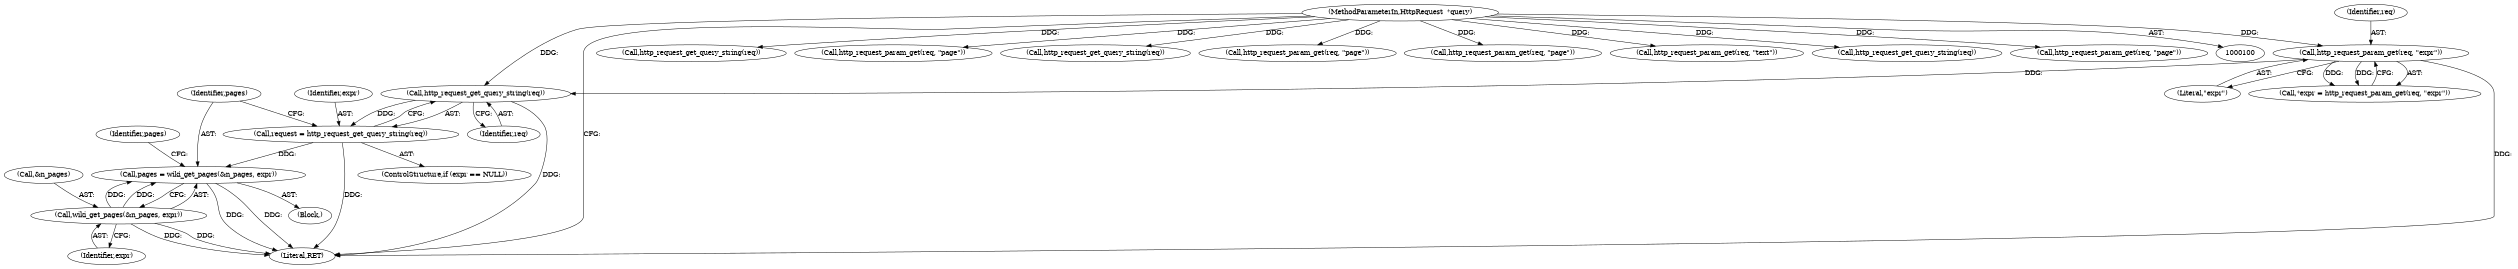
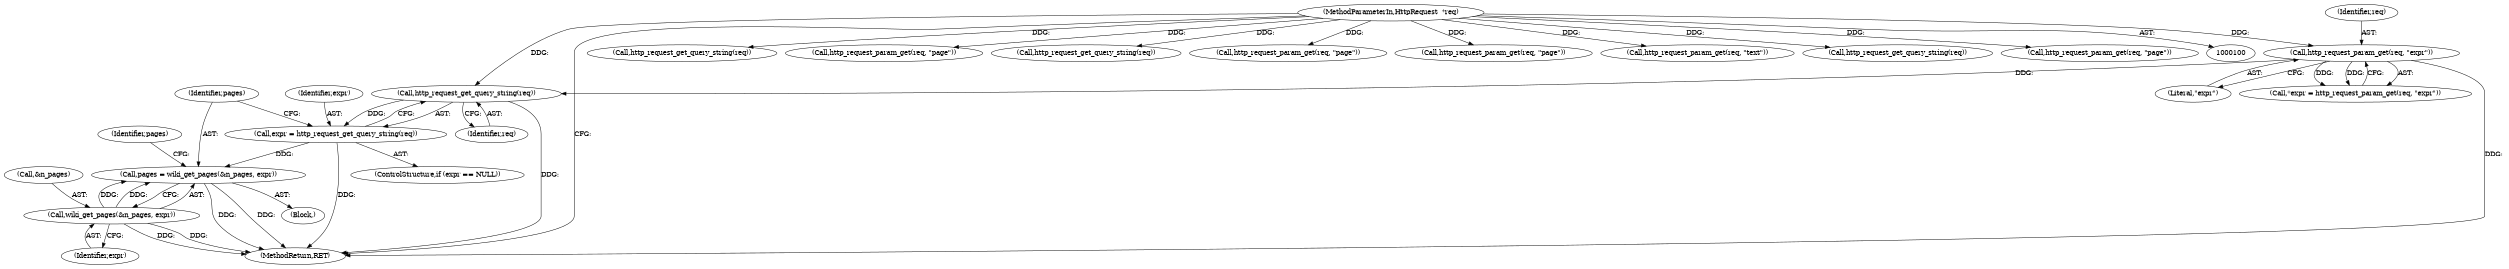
(1400, 13) -> (1391, 13)
(341, 134) -> (336, 134)
(302, 256) -> (295, 256)
